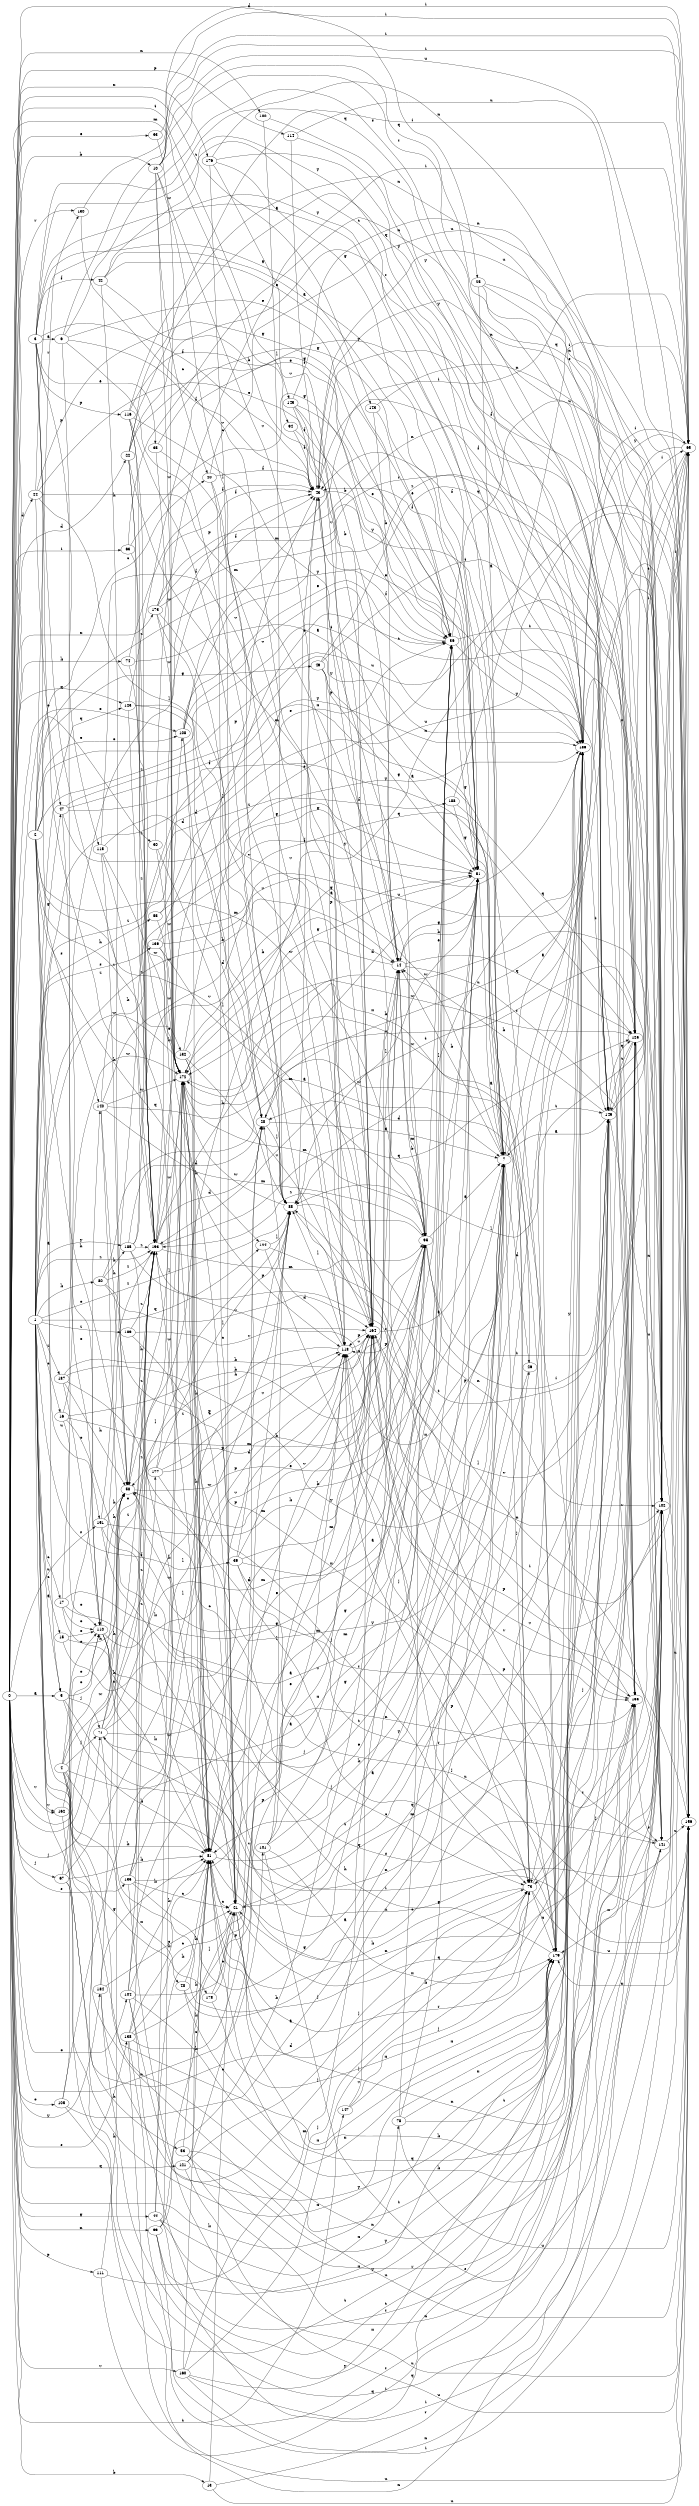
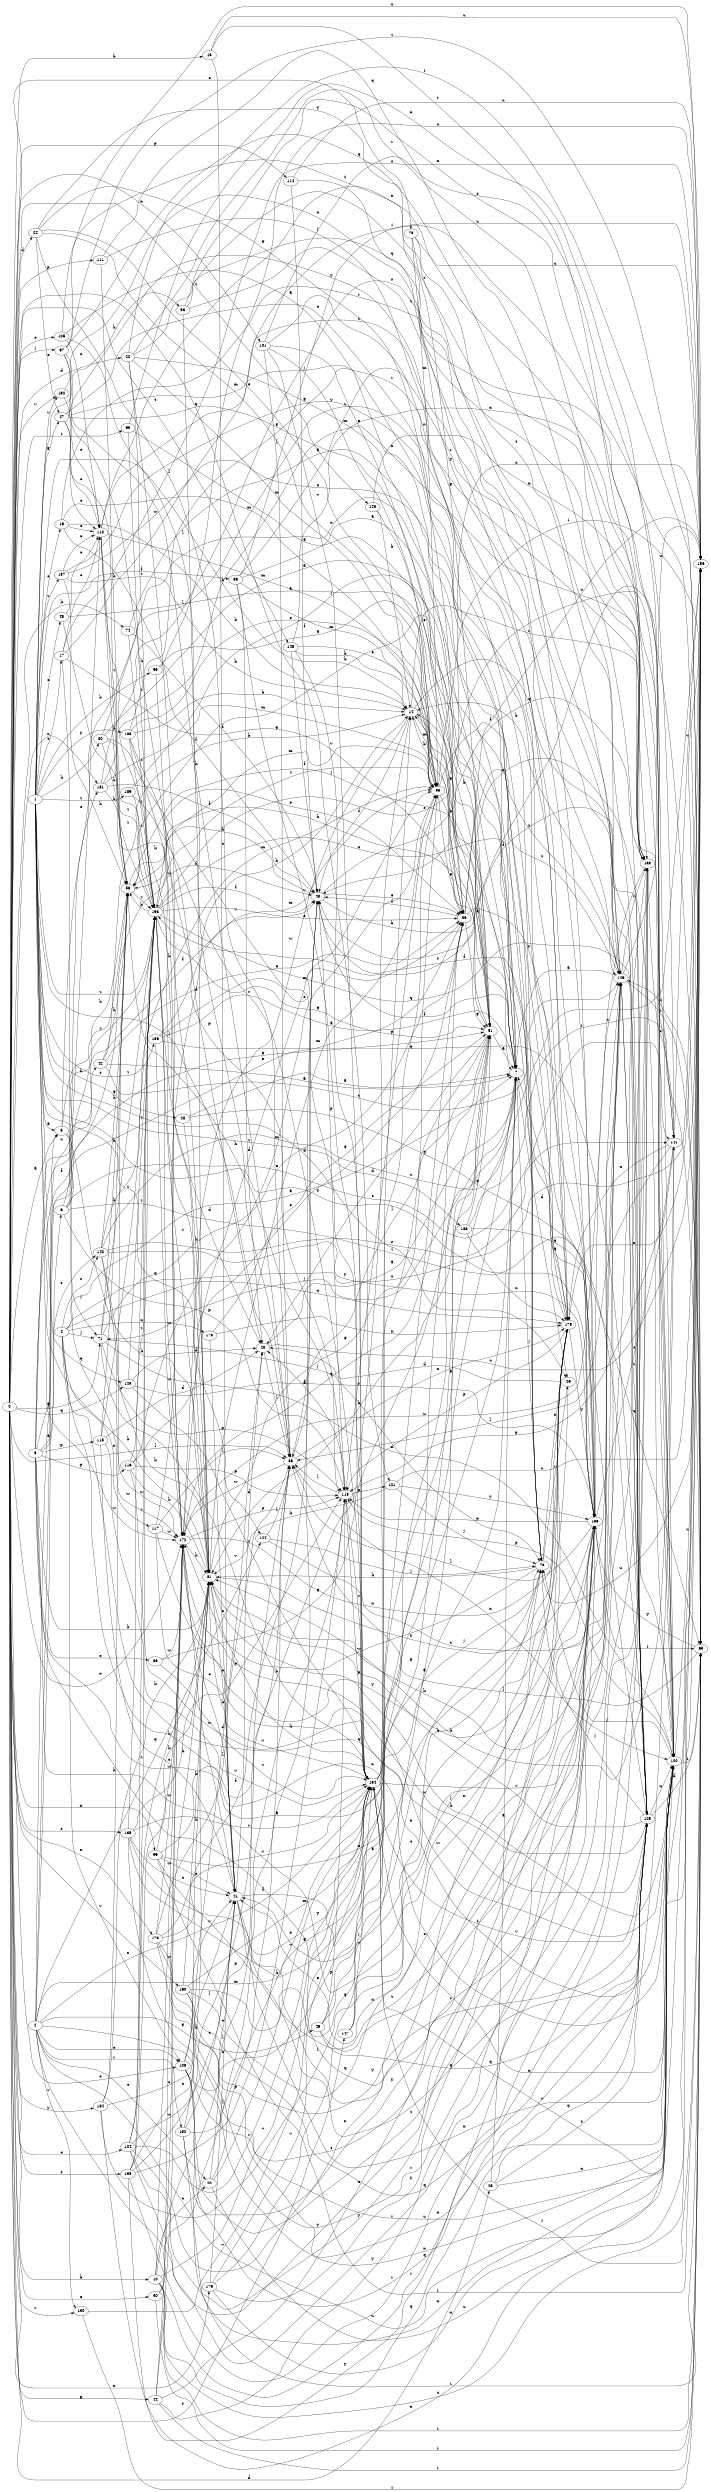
(263, 117) -> none
(155, 135) -> none
(291, 427) -> none
(662, 458) -> (674, 1776)
(412, 486) -> (425, 2255)
none -> (556, 610)
none -> (112, 648)
none -> (618, 808)
(546, 1112) -> none
(277, 1156) -> (277, 1973)
(114, 1265) -> (115, 791)
(155, 1472) -> (155, 1529)
(62, 1638) -> (62, 617)
none -> (223, 1707)
(280, 1741) -> (367, 1490)
(596, 1784) -> (551, 1501)
(412, 1805) -> (425, 1691)
(509, 2059) -> (502, 1282)
(209, 2226) -> (209, 78)
